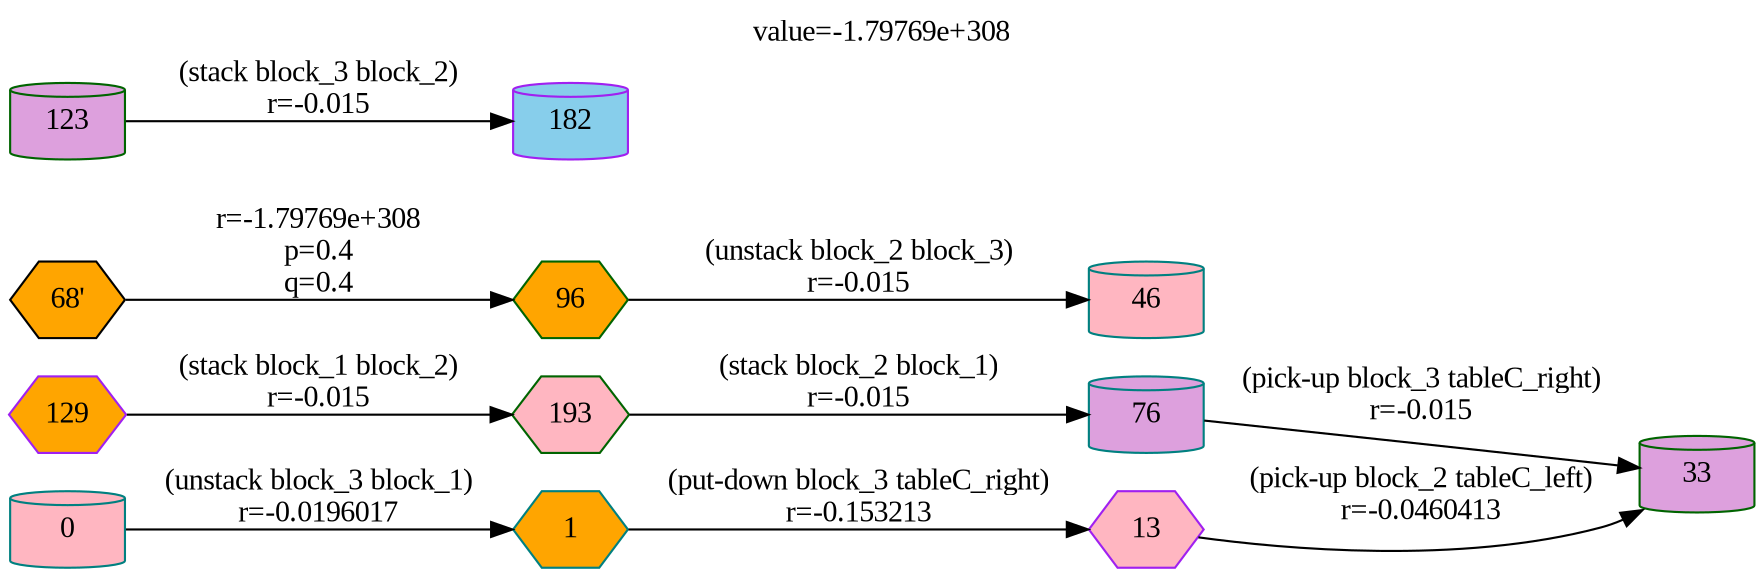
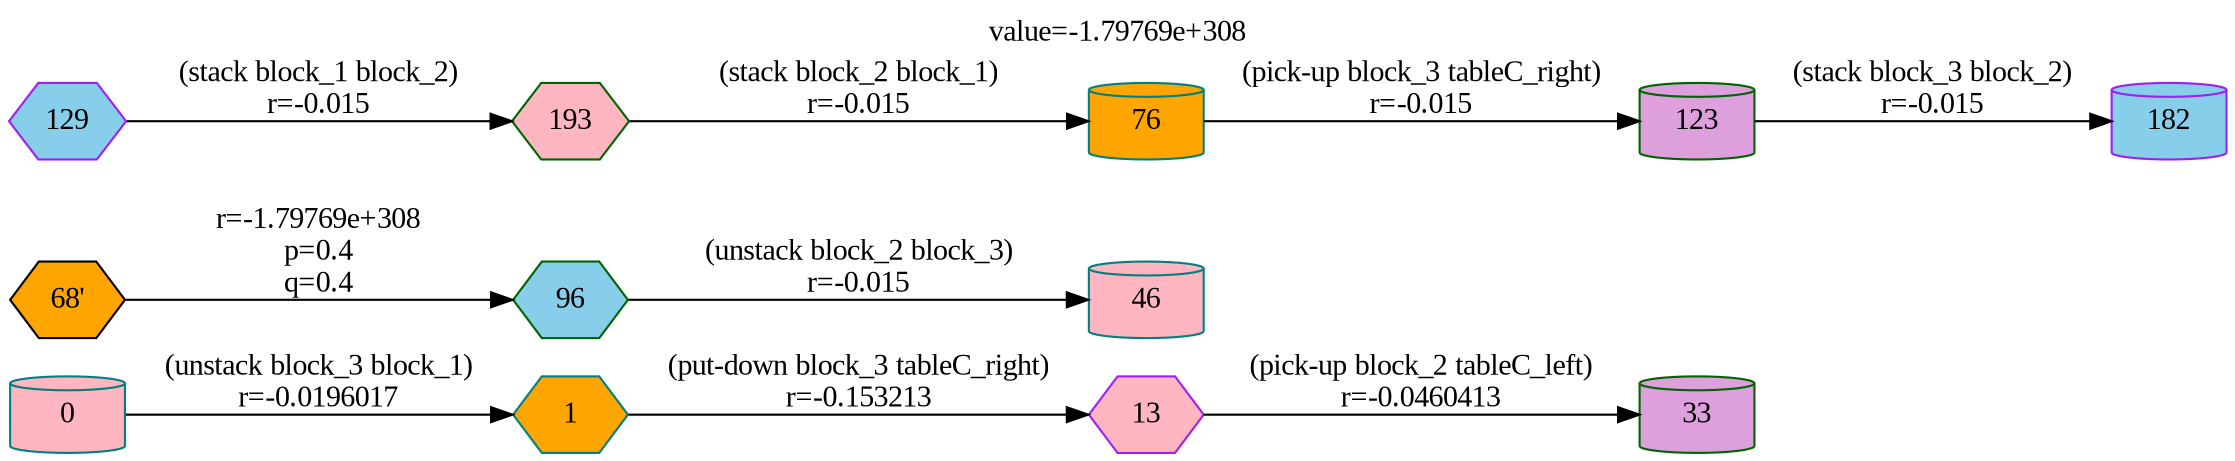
(571, 300) -> (571, 300)
(68, 415) -> (68, 121)
(1146, 415) -> (1146, 121)
(1411, 443) -> (1411, 121)
